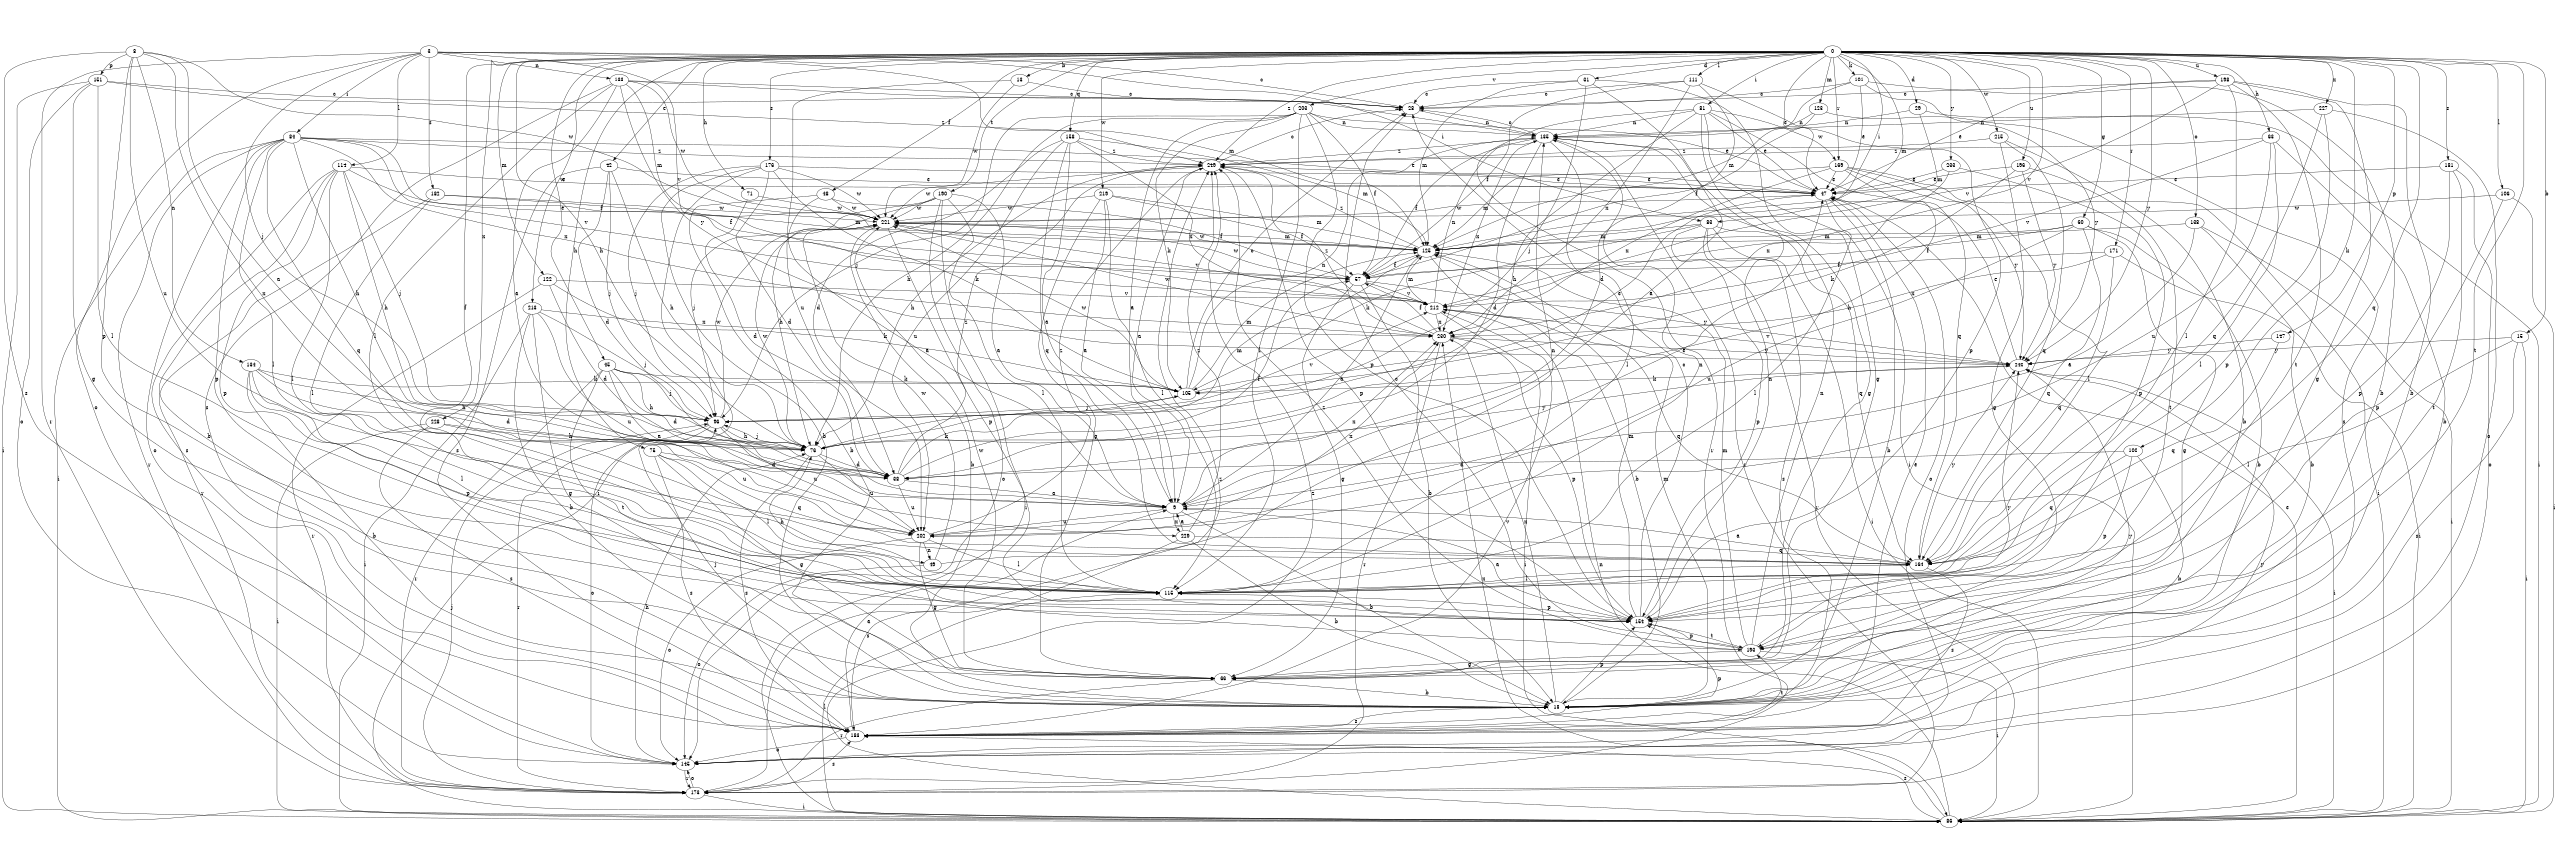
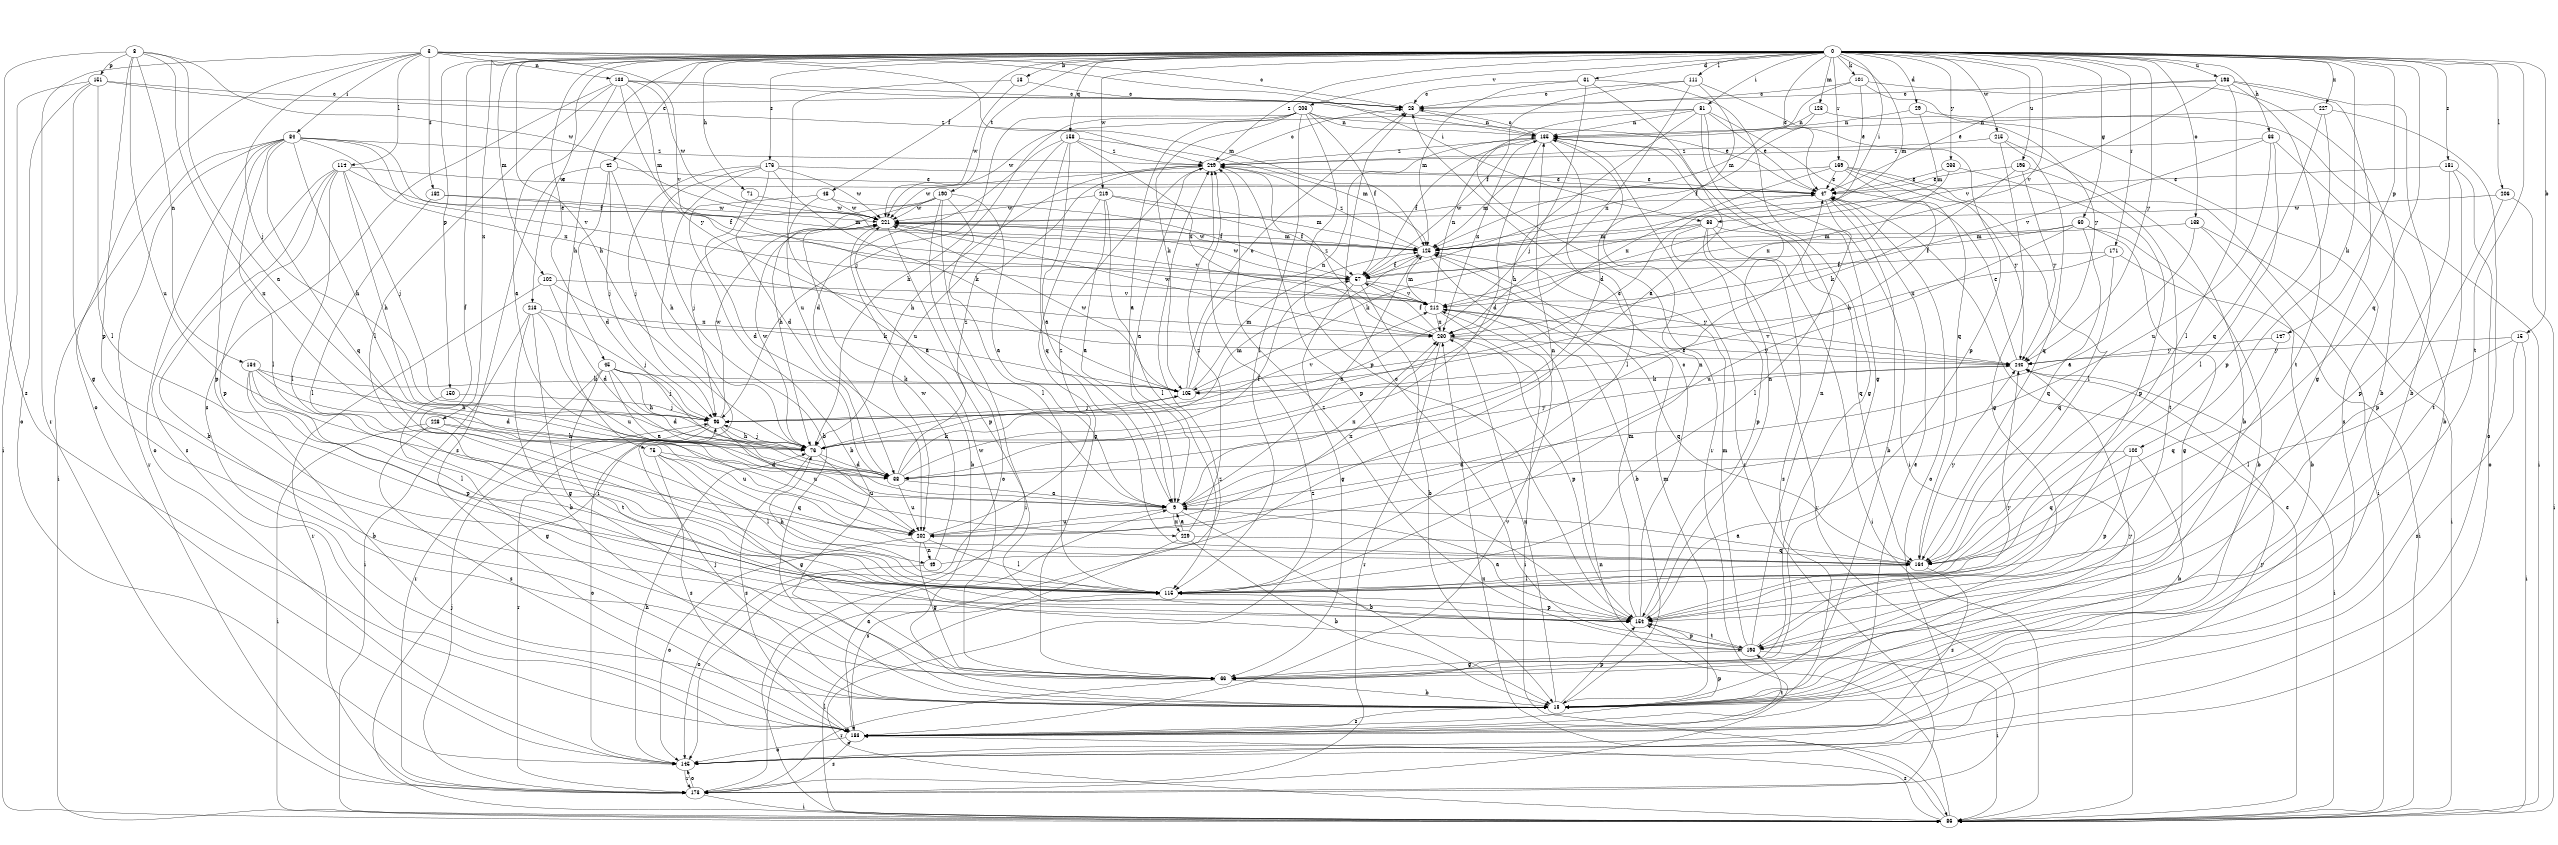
(1776, 125) -> (1298, 119)
(1057, 152) -> none
(2505, 194) -> (2505, 194)
(547, 280) -> (547, 280)
none -> (450, 394)
(241, 587) -> none
